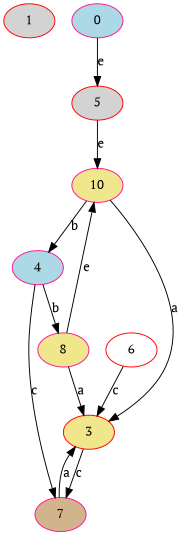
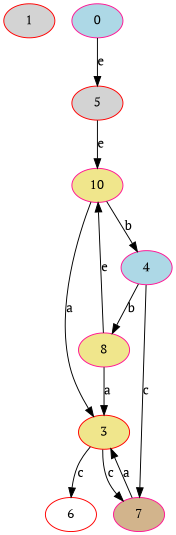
(112, 387) -> (78, 466)
